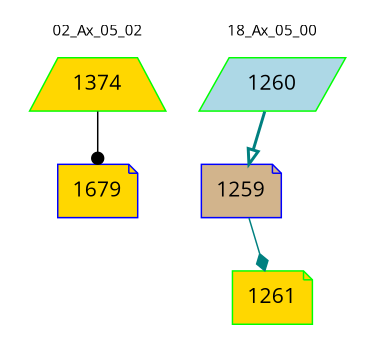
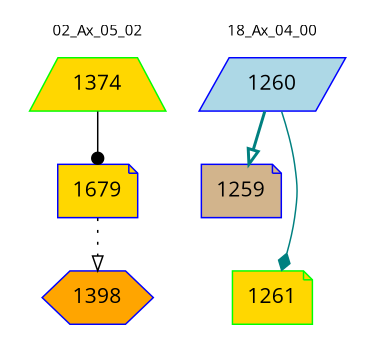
(272, 32) -> (272, 32)
(272, 84) -> (272, 84)
(254, 236) -> (297, 182)
none -> (98, 298)
